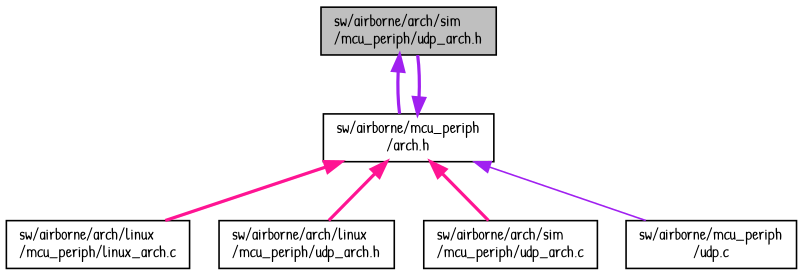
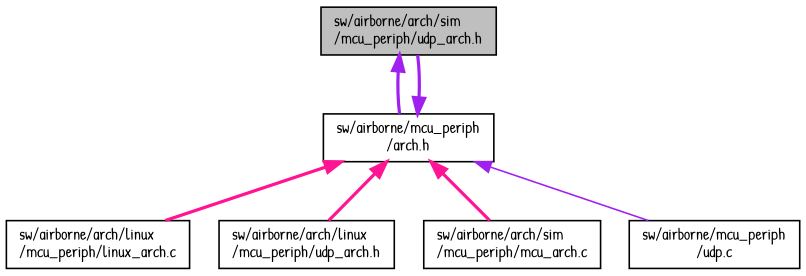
(511, 245) -> (512, 245)
